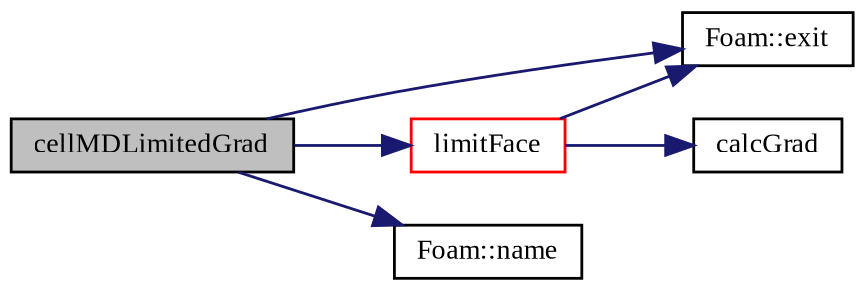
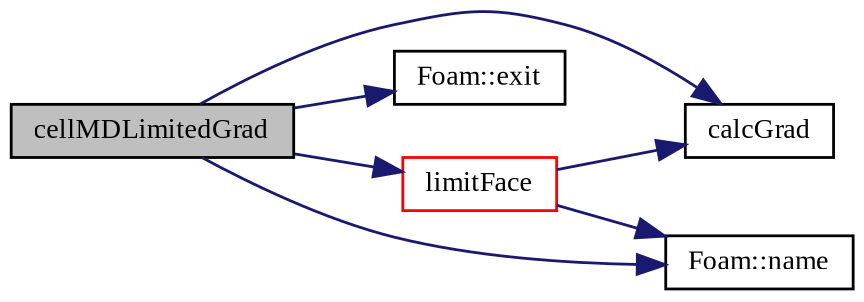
none -> (448, 15)
(615, 97) -> (597, 217)
